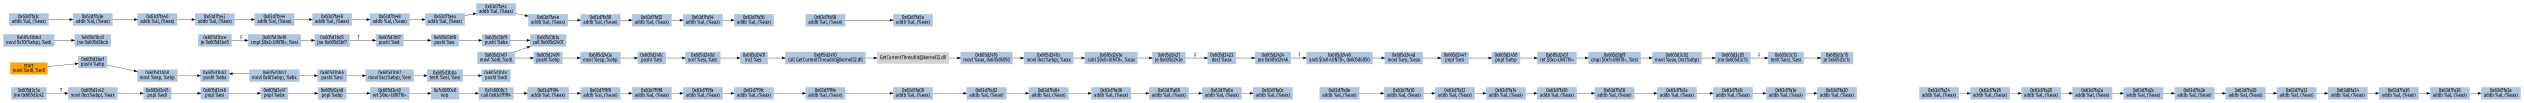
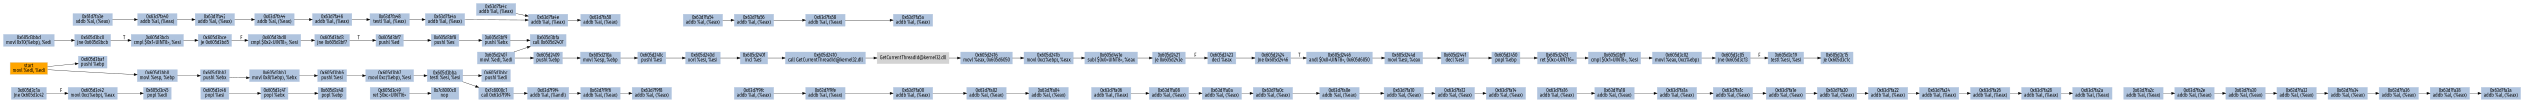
(469, 15) -> (495, 20)
(29, 20) -> none
(93, 20) -> (93, 20)
(390, 20) -> (390, 20)
(652, 20) -> none
none -> (788, 20)
(93, 40) -> (93, 40)
none -> (157, 40)
(600, 58) -> (600, 58)
(1111, 58) -> (1111, 58)
(1455, 58) -> (1455, 58)
(1786, 58) -> (1786, 58)
(1837, 58) -> (1837, 58)
(121, 68) -> (91, 72)
(241, 74) -> (238, 78)
(61, 91) -> (61, 91)
(184, 93) -> none
(357, 93) -> none
(467, 93) -> (469, 84)
(548, 93) -> (548, 93)
(703, 93) -> none
(1078, 93) -> none
none -> (1305, 93)
(1530, 93) -> none
none -> (1888, 93)
(2116, 93) -> none
(2348, 93) -> (2348, 93)
